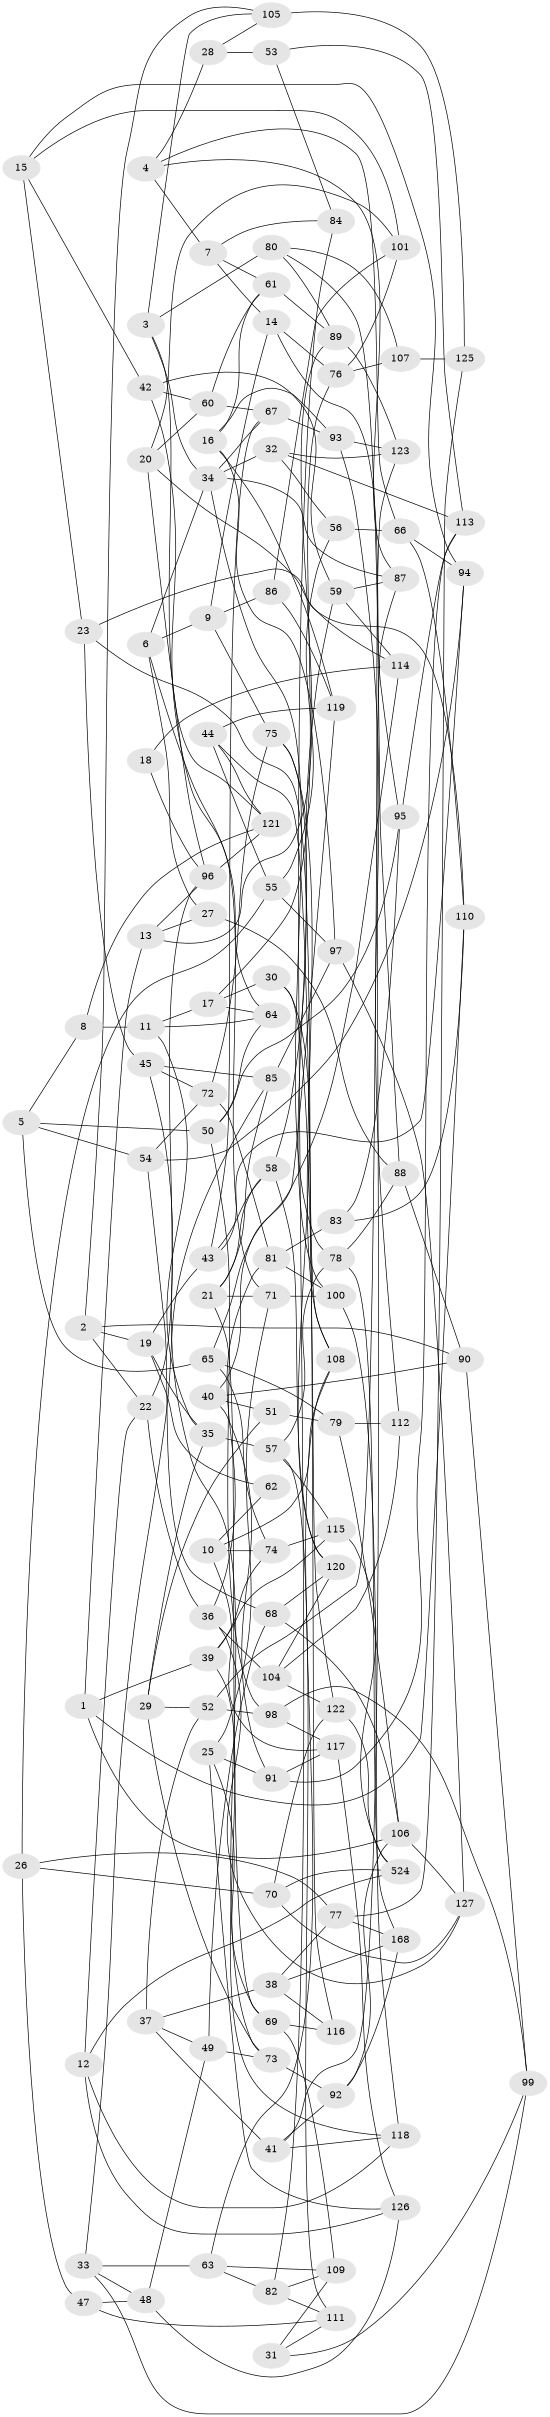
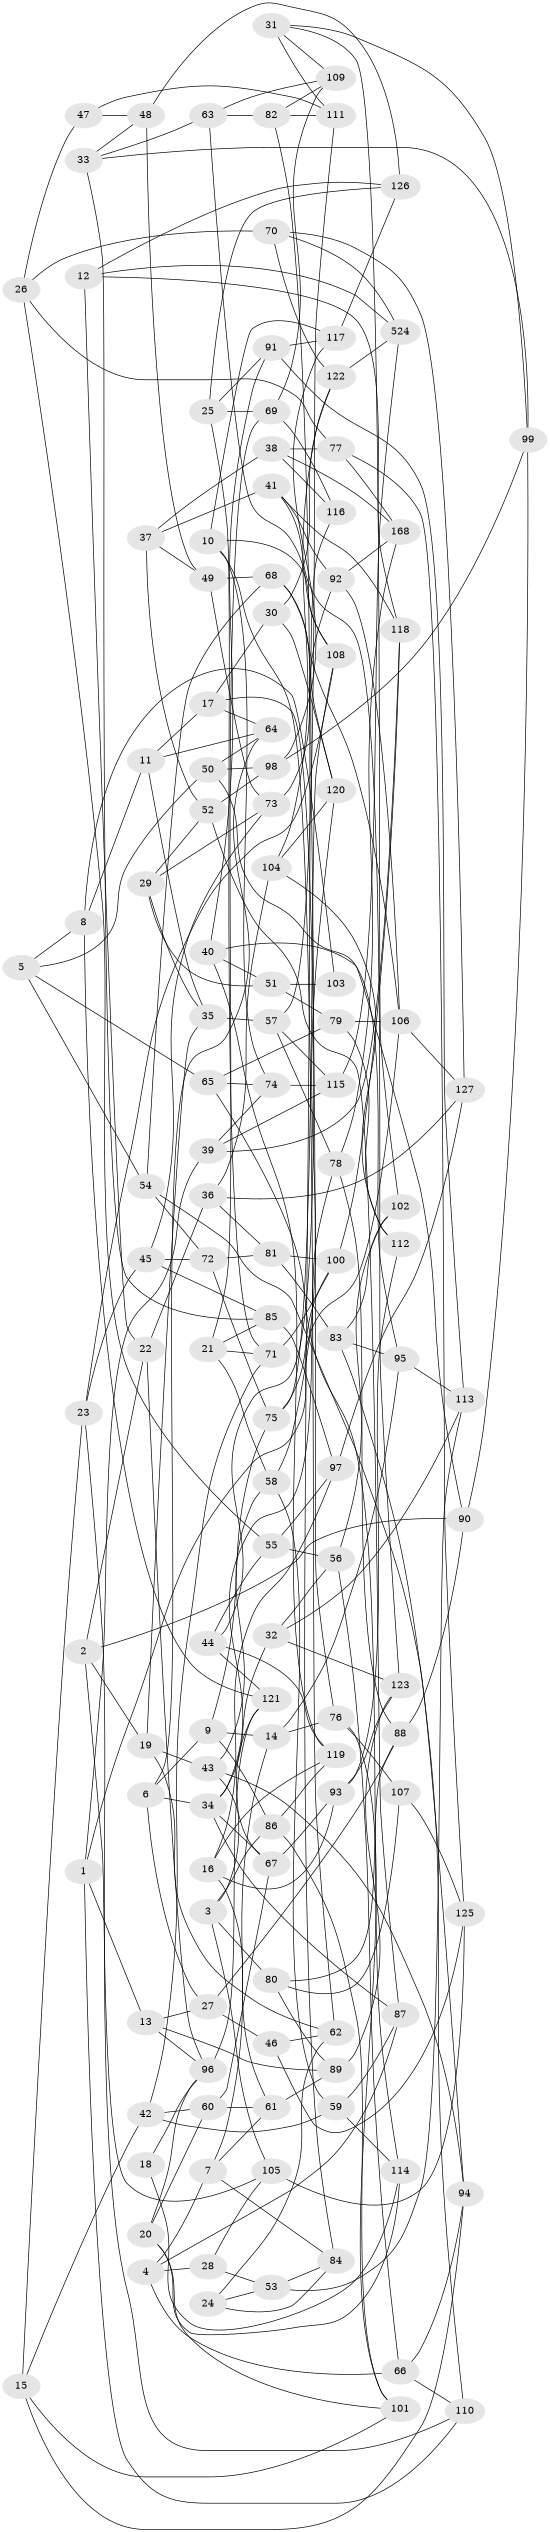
(174, 414) -> (238, 1868)
none -> (336, 984)
none -> (400, 1207)
none -> (272, 2044)
none -> (208, 2304)
